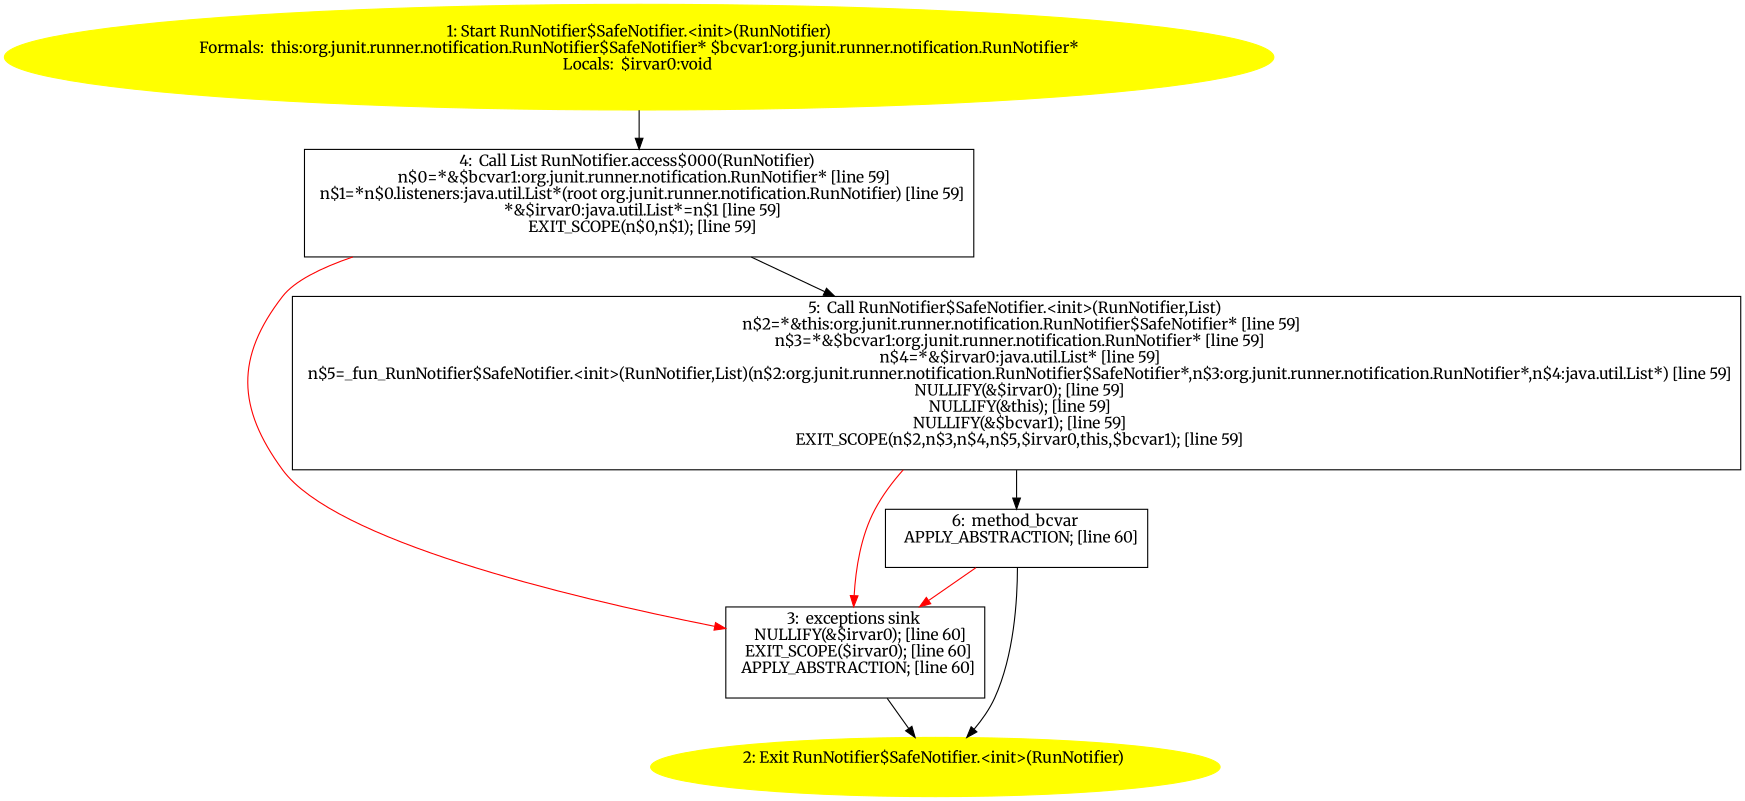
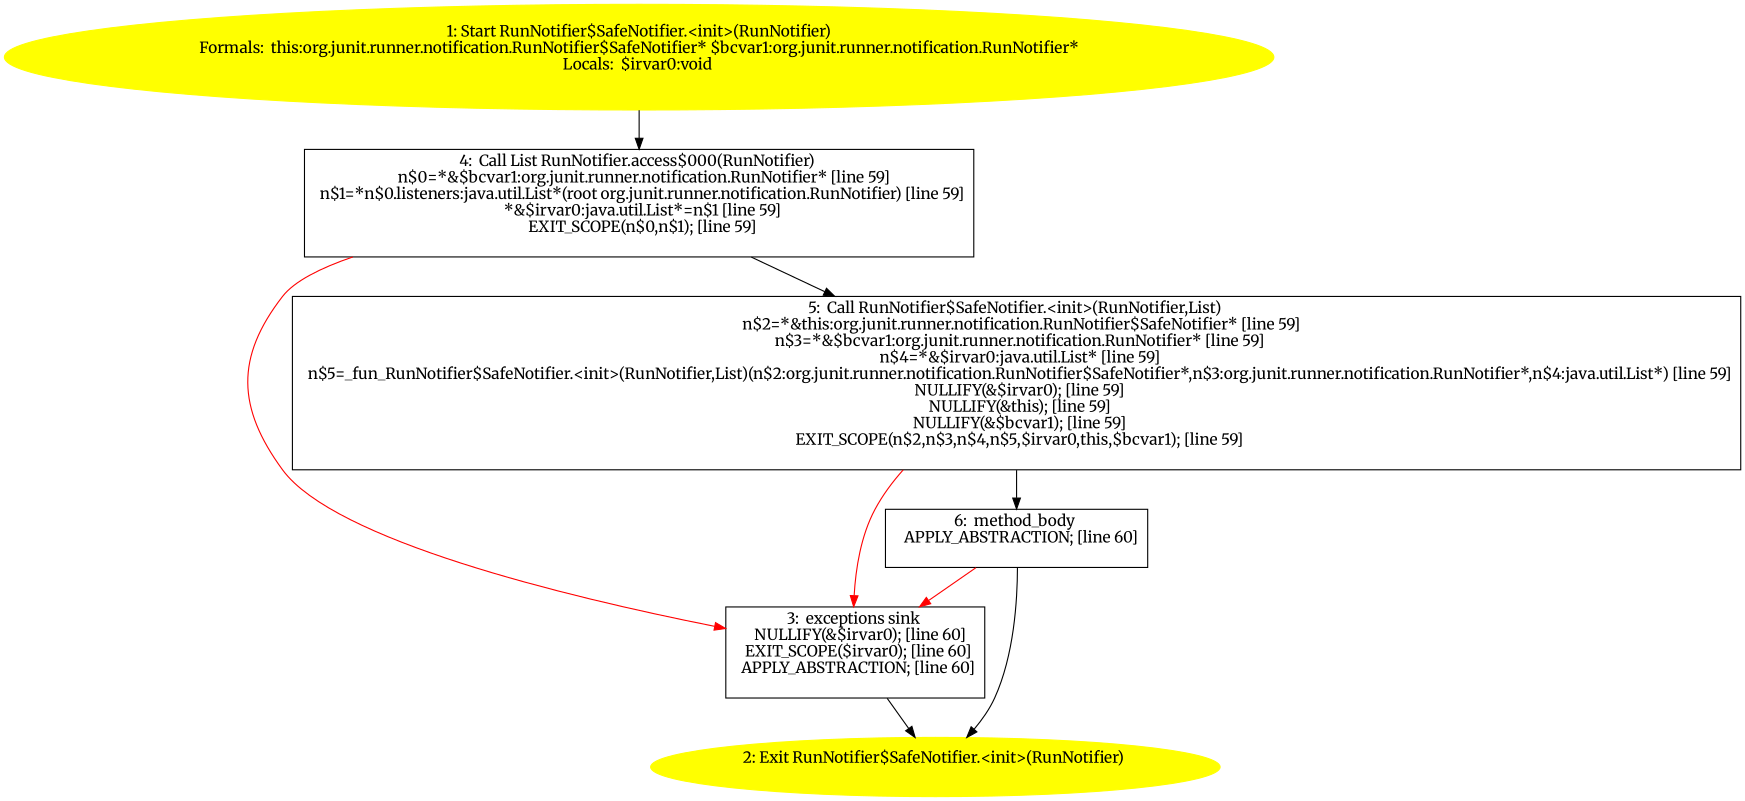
(1017, 538) -> (1017, 538)
